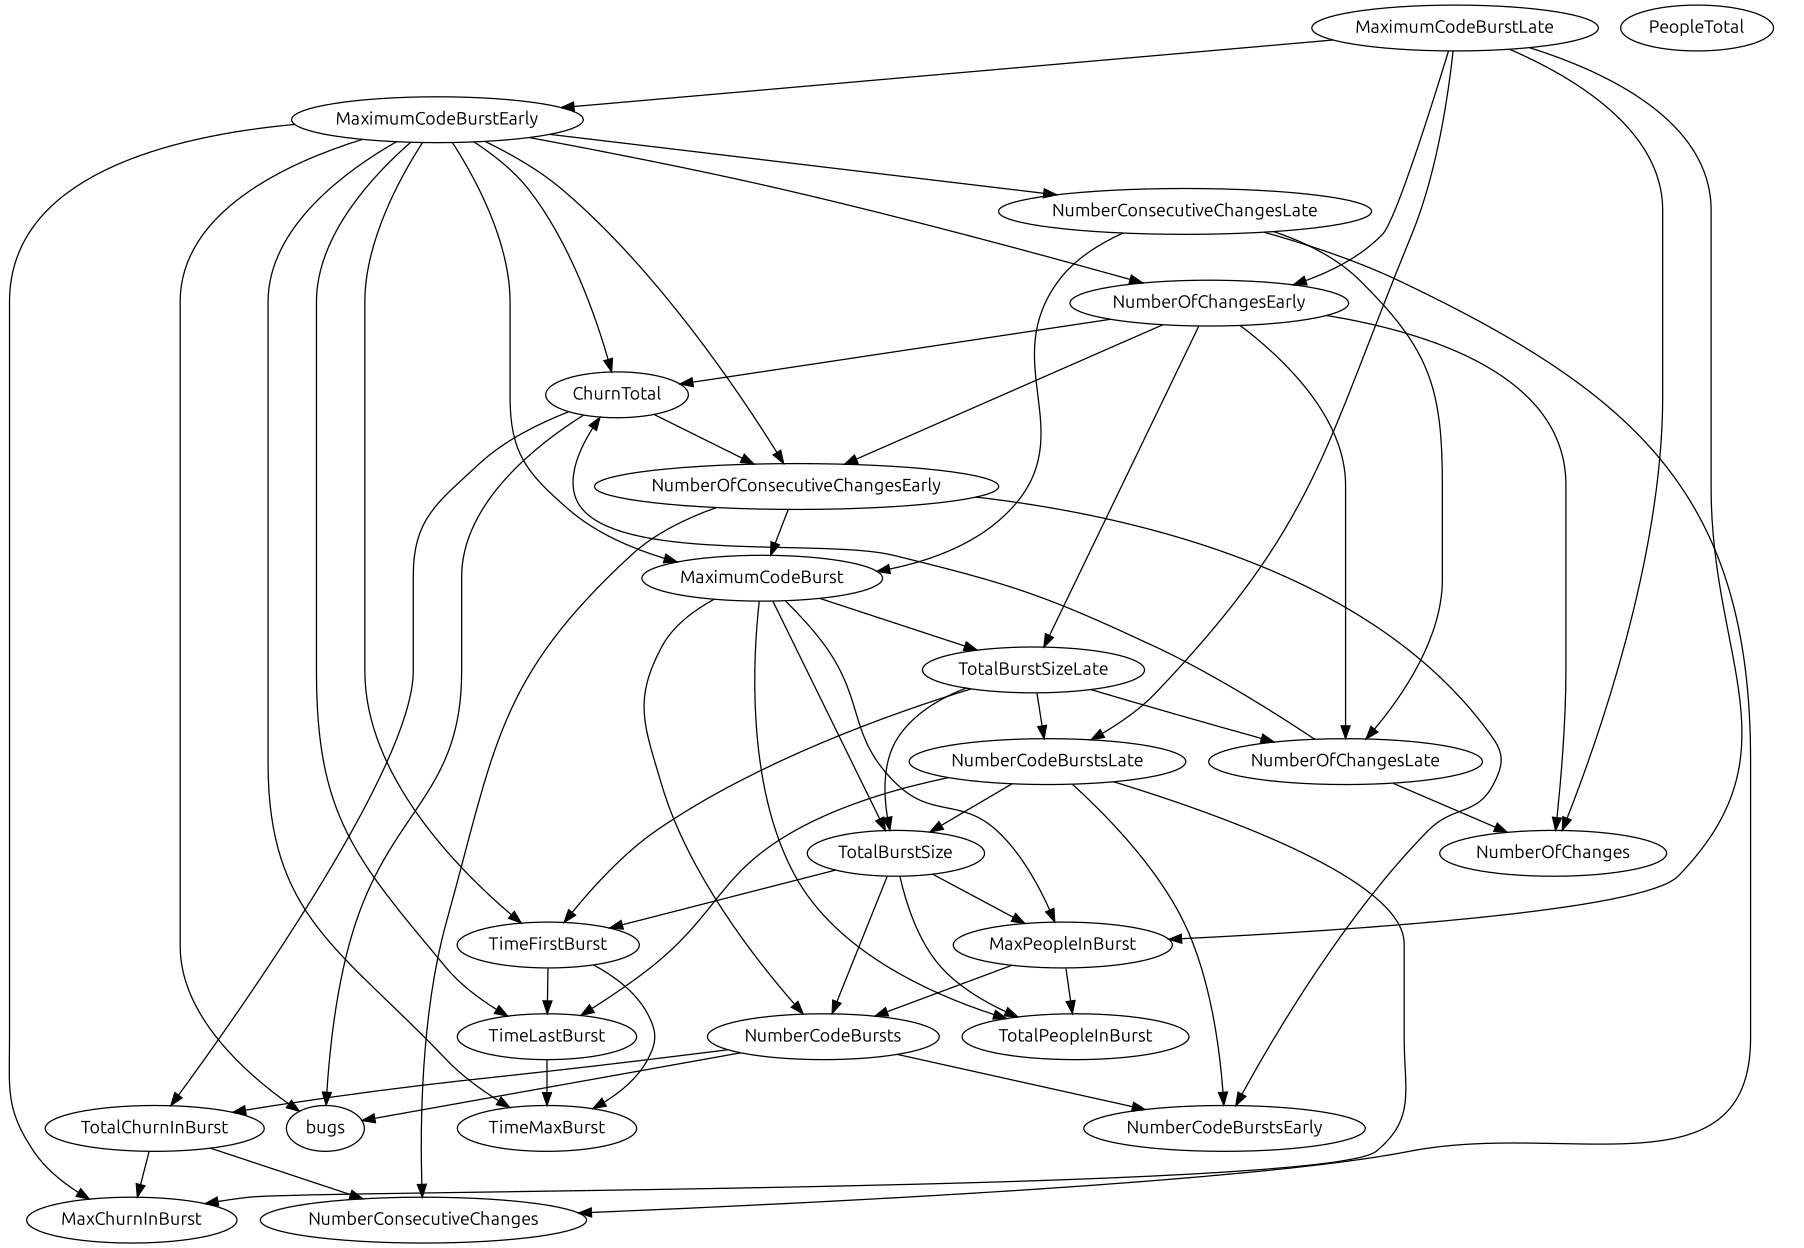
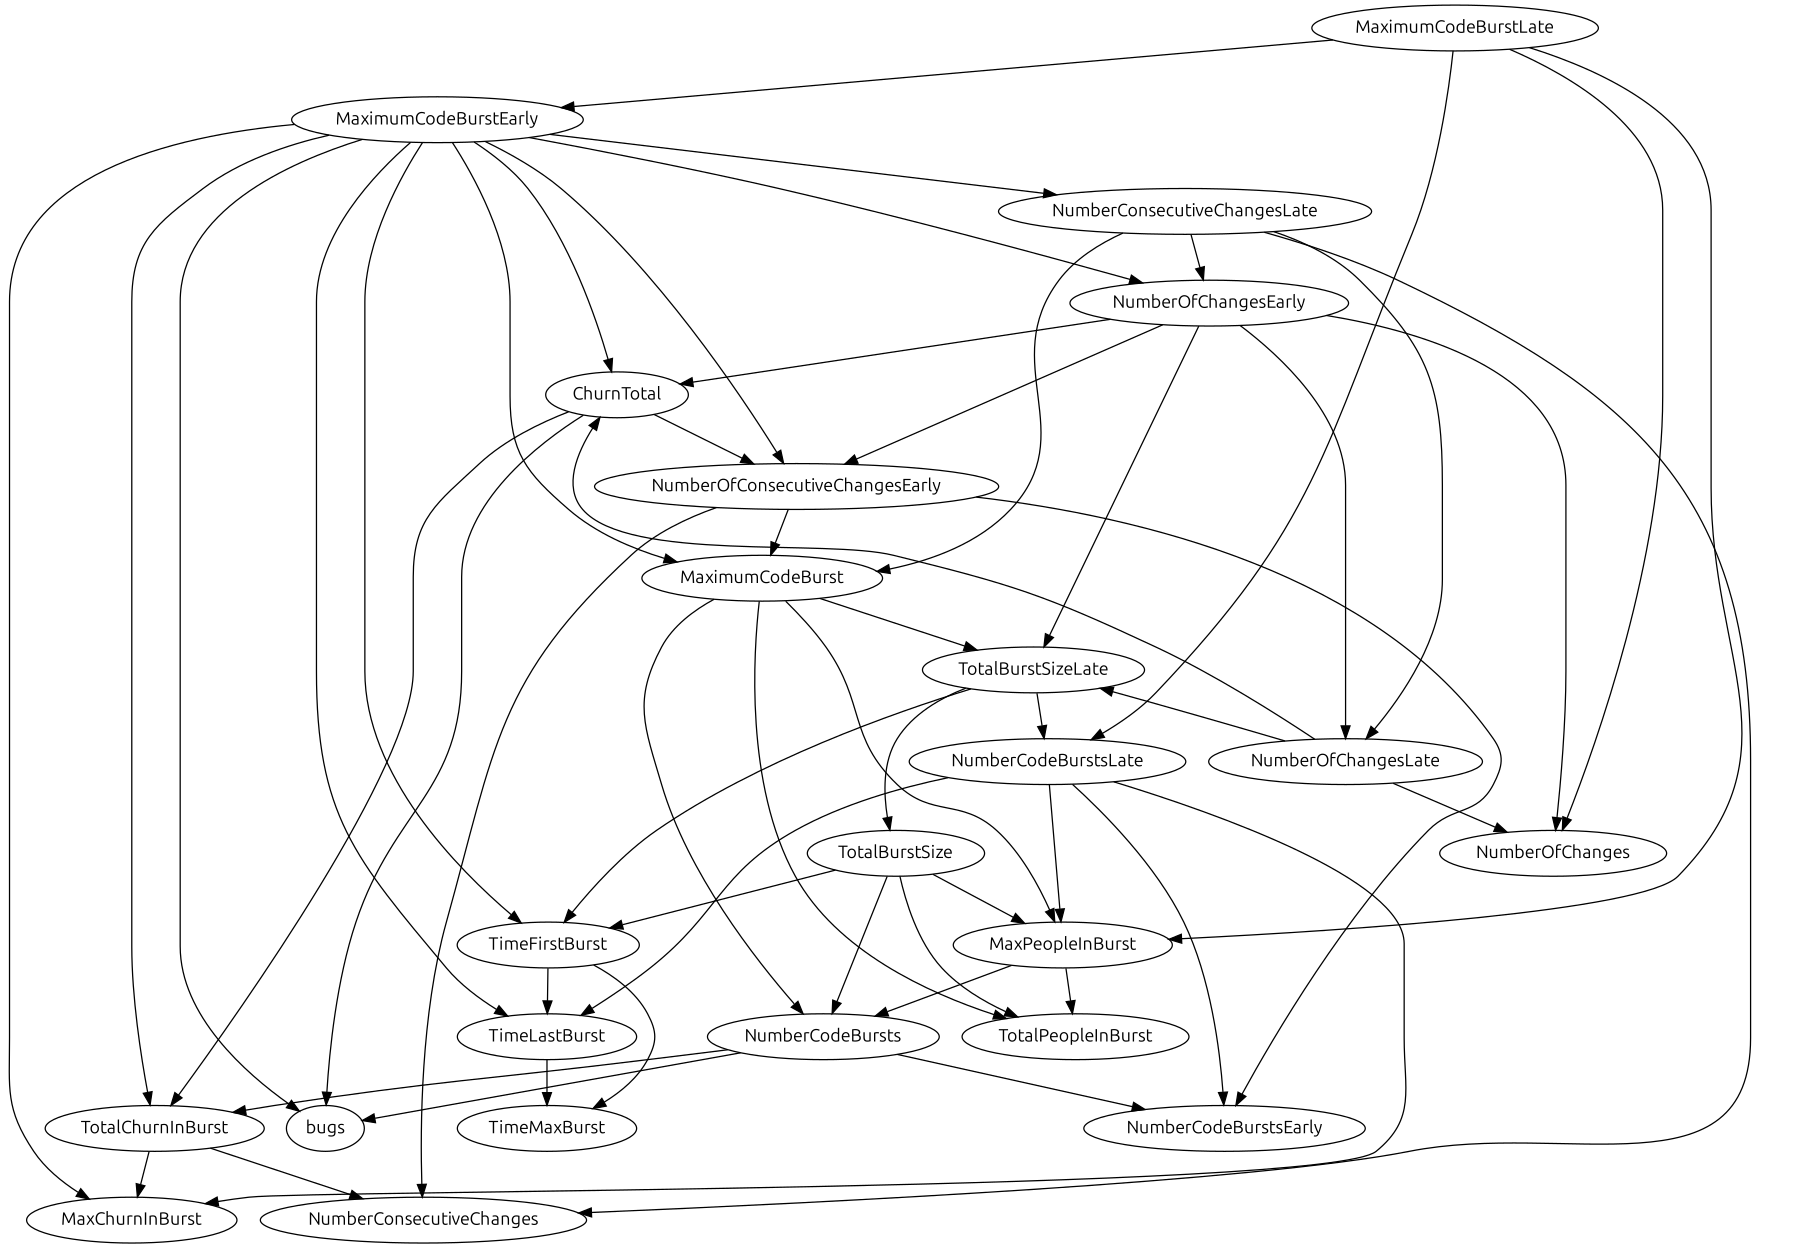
(1697, 28) -> none
(1404, 187) -> (1196, 251)
(268, 638) -> (132, 558)
(826, 710) -> none
(1176, 714) -> (1199, 716)
(977, 805) -> (1055, 847)
